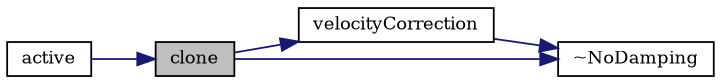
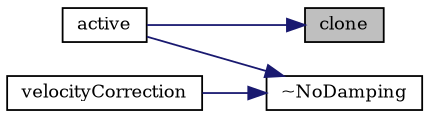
(260, 48) -> none
(387, 59) -> (206, 54)
